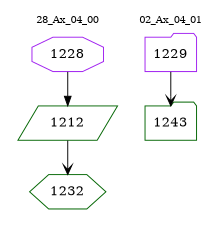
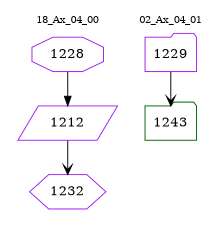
(68, 21) -> (68, 21)
(68, 123) -> (68, 123)
(68, 192) -> (68, 192)
